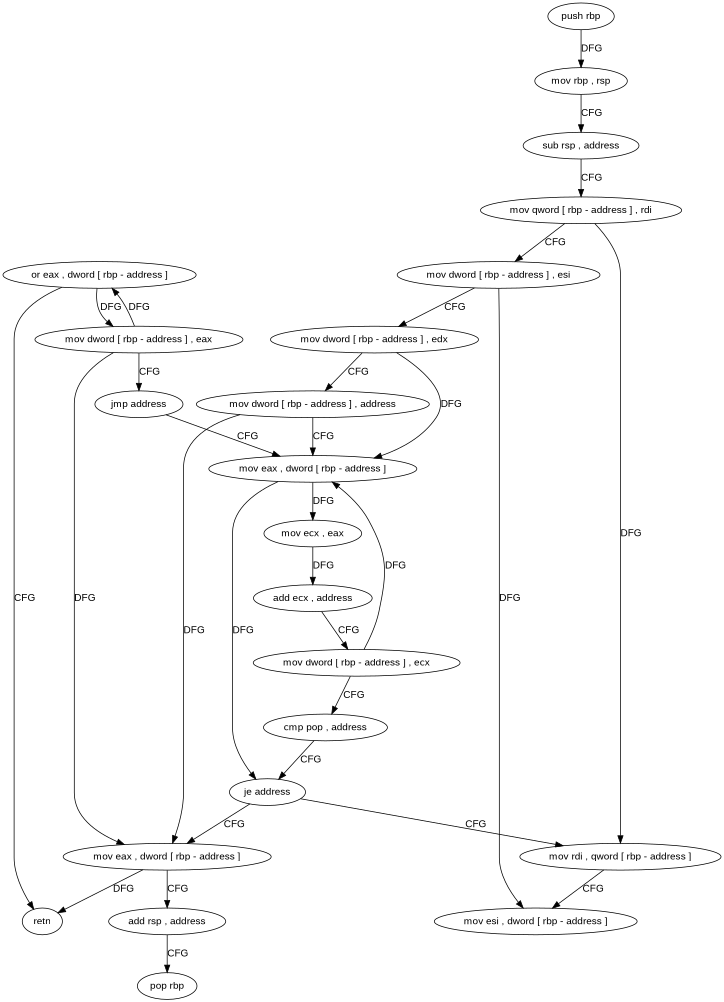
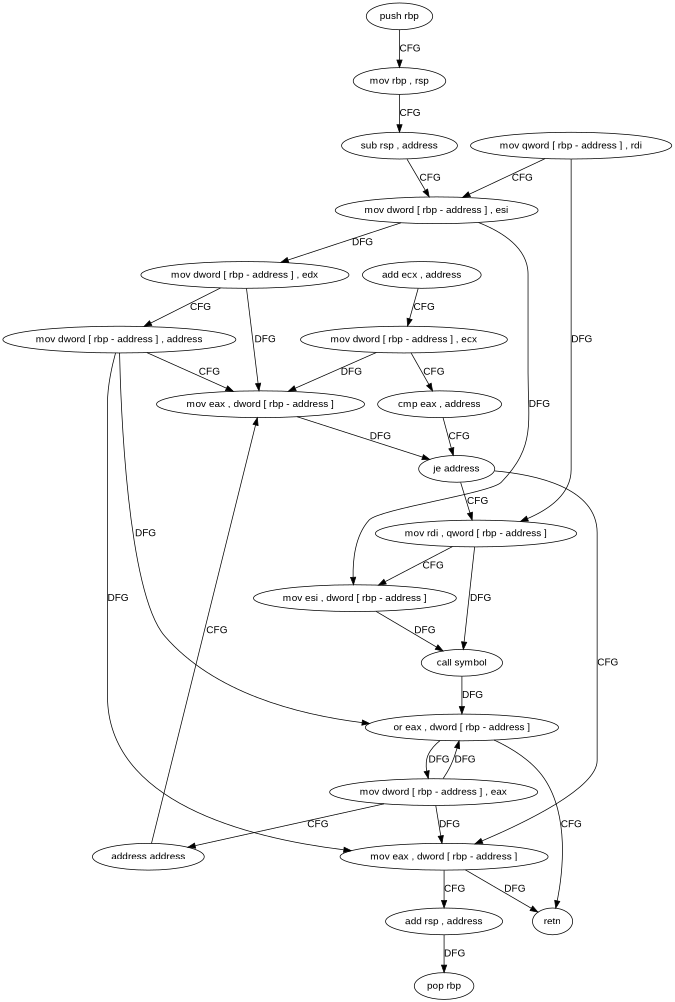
(592, 49) -> (411, 49)
(581, 174) -> (416, 175)
(455, 307) -> (363, 243)
(139, 404) -> (148, 857)
(313, 534) -> none
none -> (149, 605)
none -> (462, 663)
(325, 727) -> (440, 404)
(178, 954) -> (455, 954)
